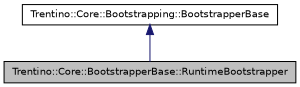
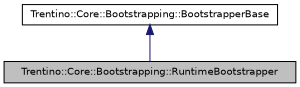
(150, 72) -> (150, 72)
